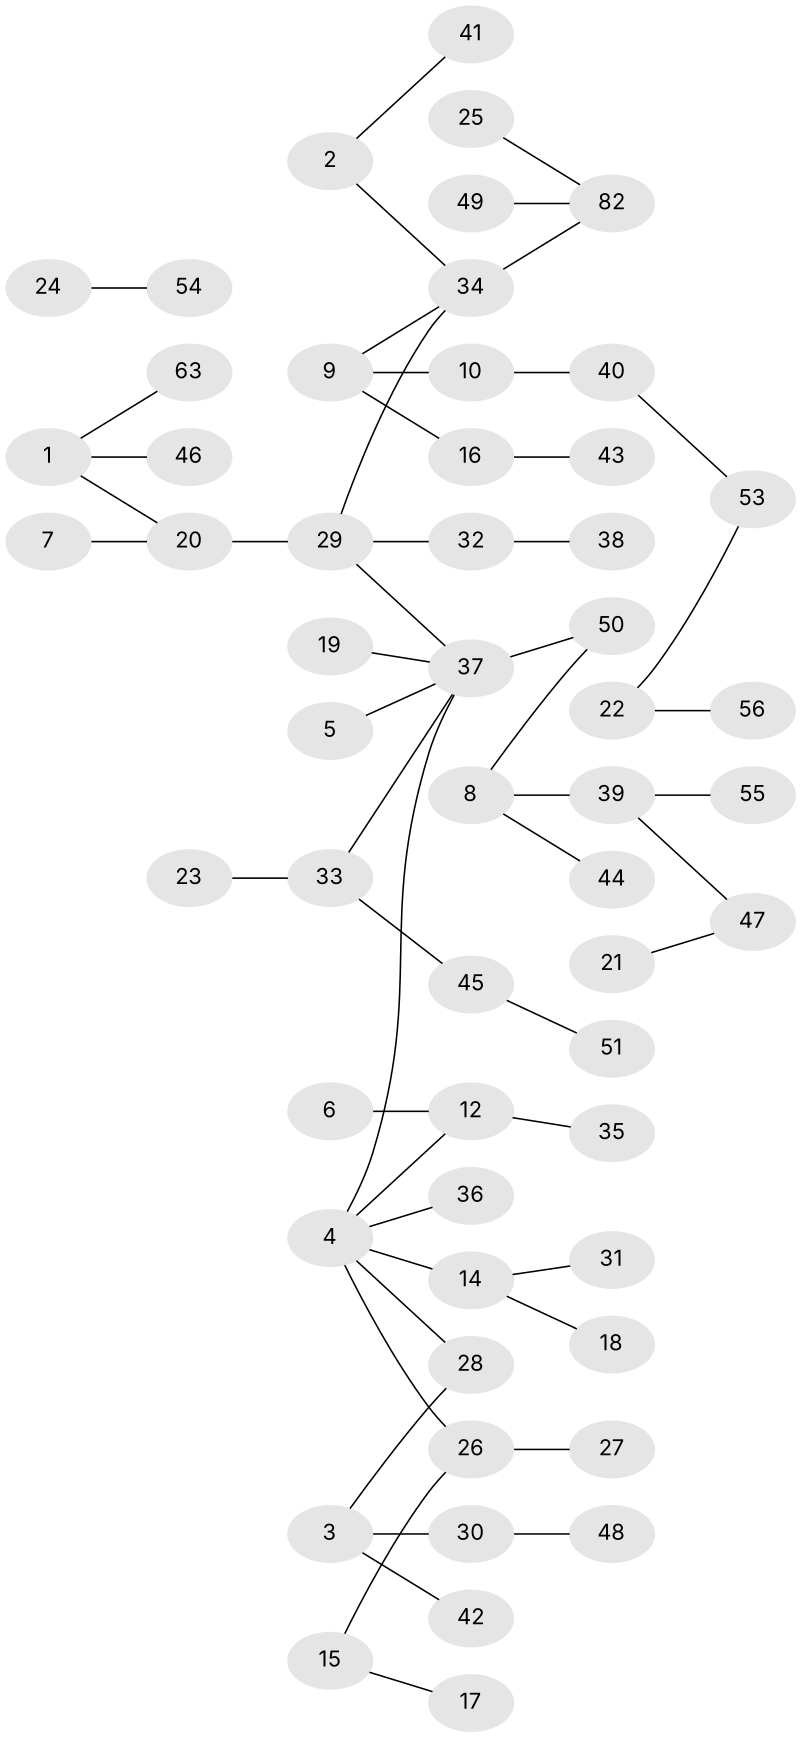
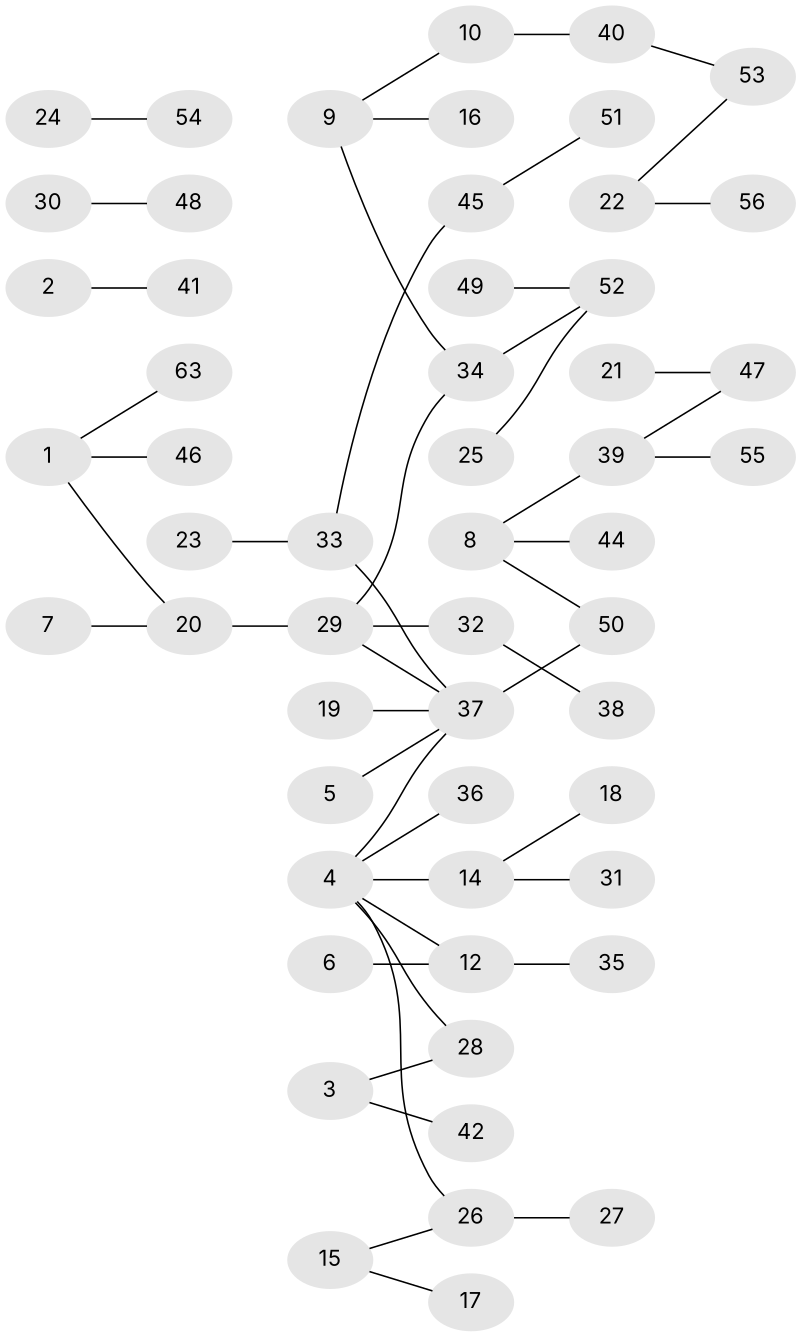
(612, 203) -> (612, 288)
(401, 225) -> none
(612, 457) -> none
(412, 1534) -> none
